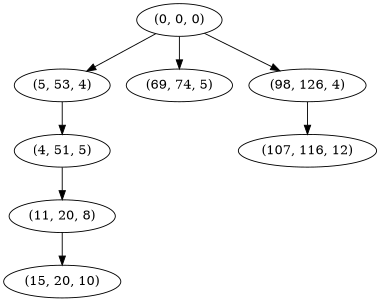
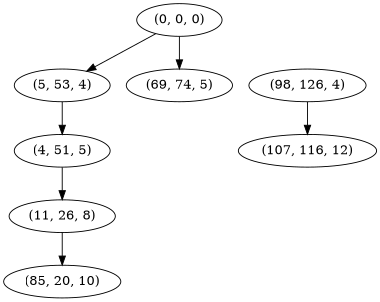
(238, 50) -> none
(62, 216) -> (62, 216)
(62, 282) -> (62, 282)
